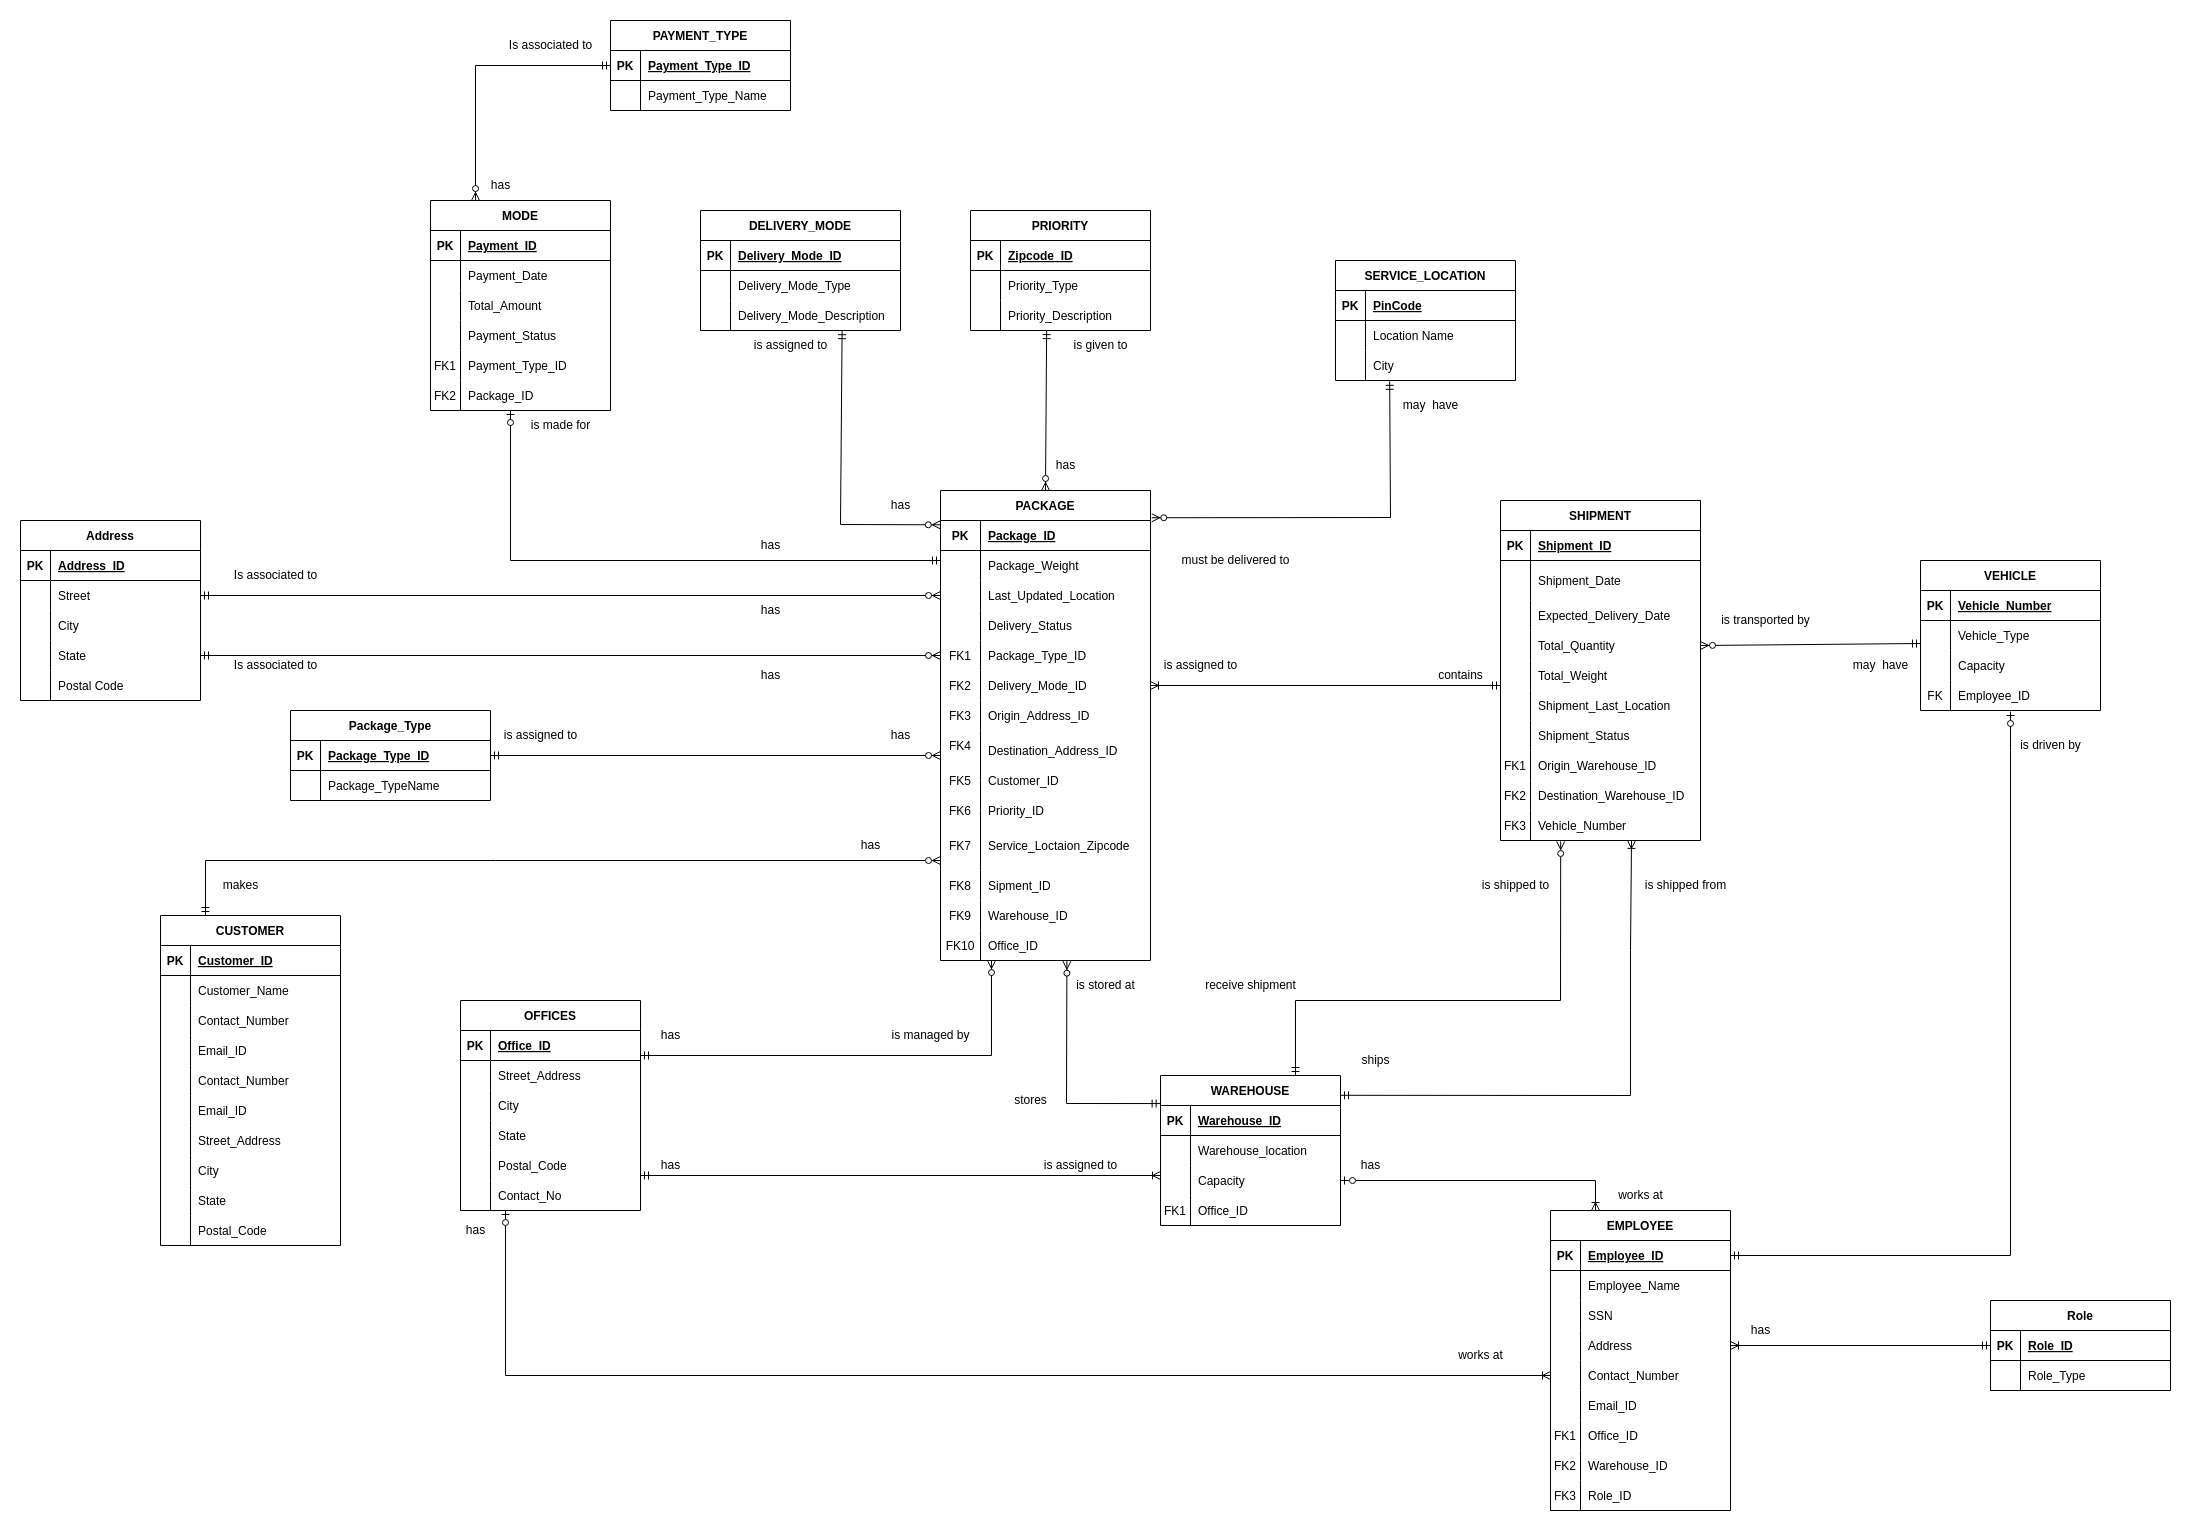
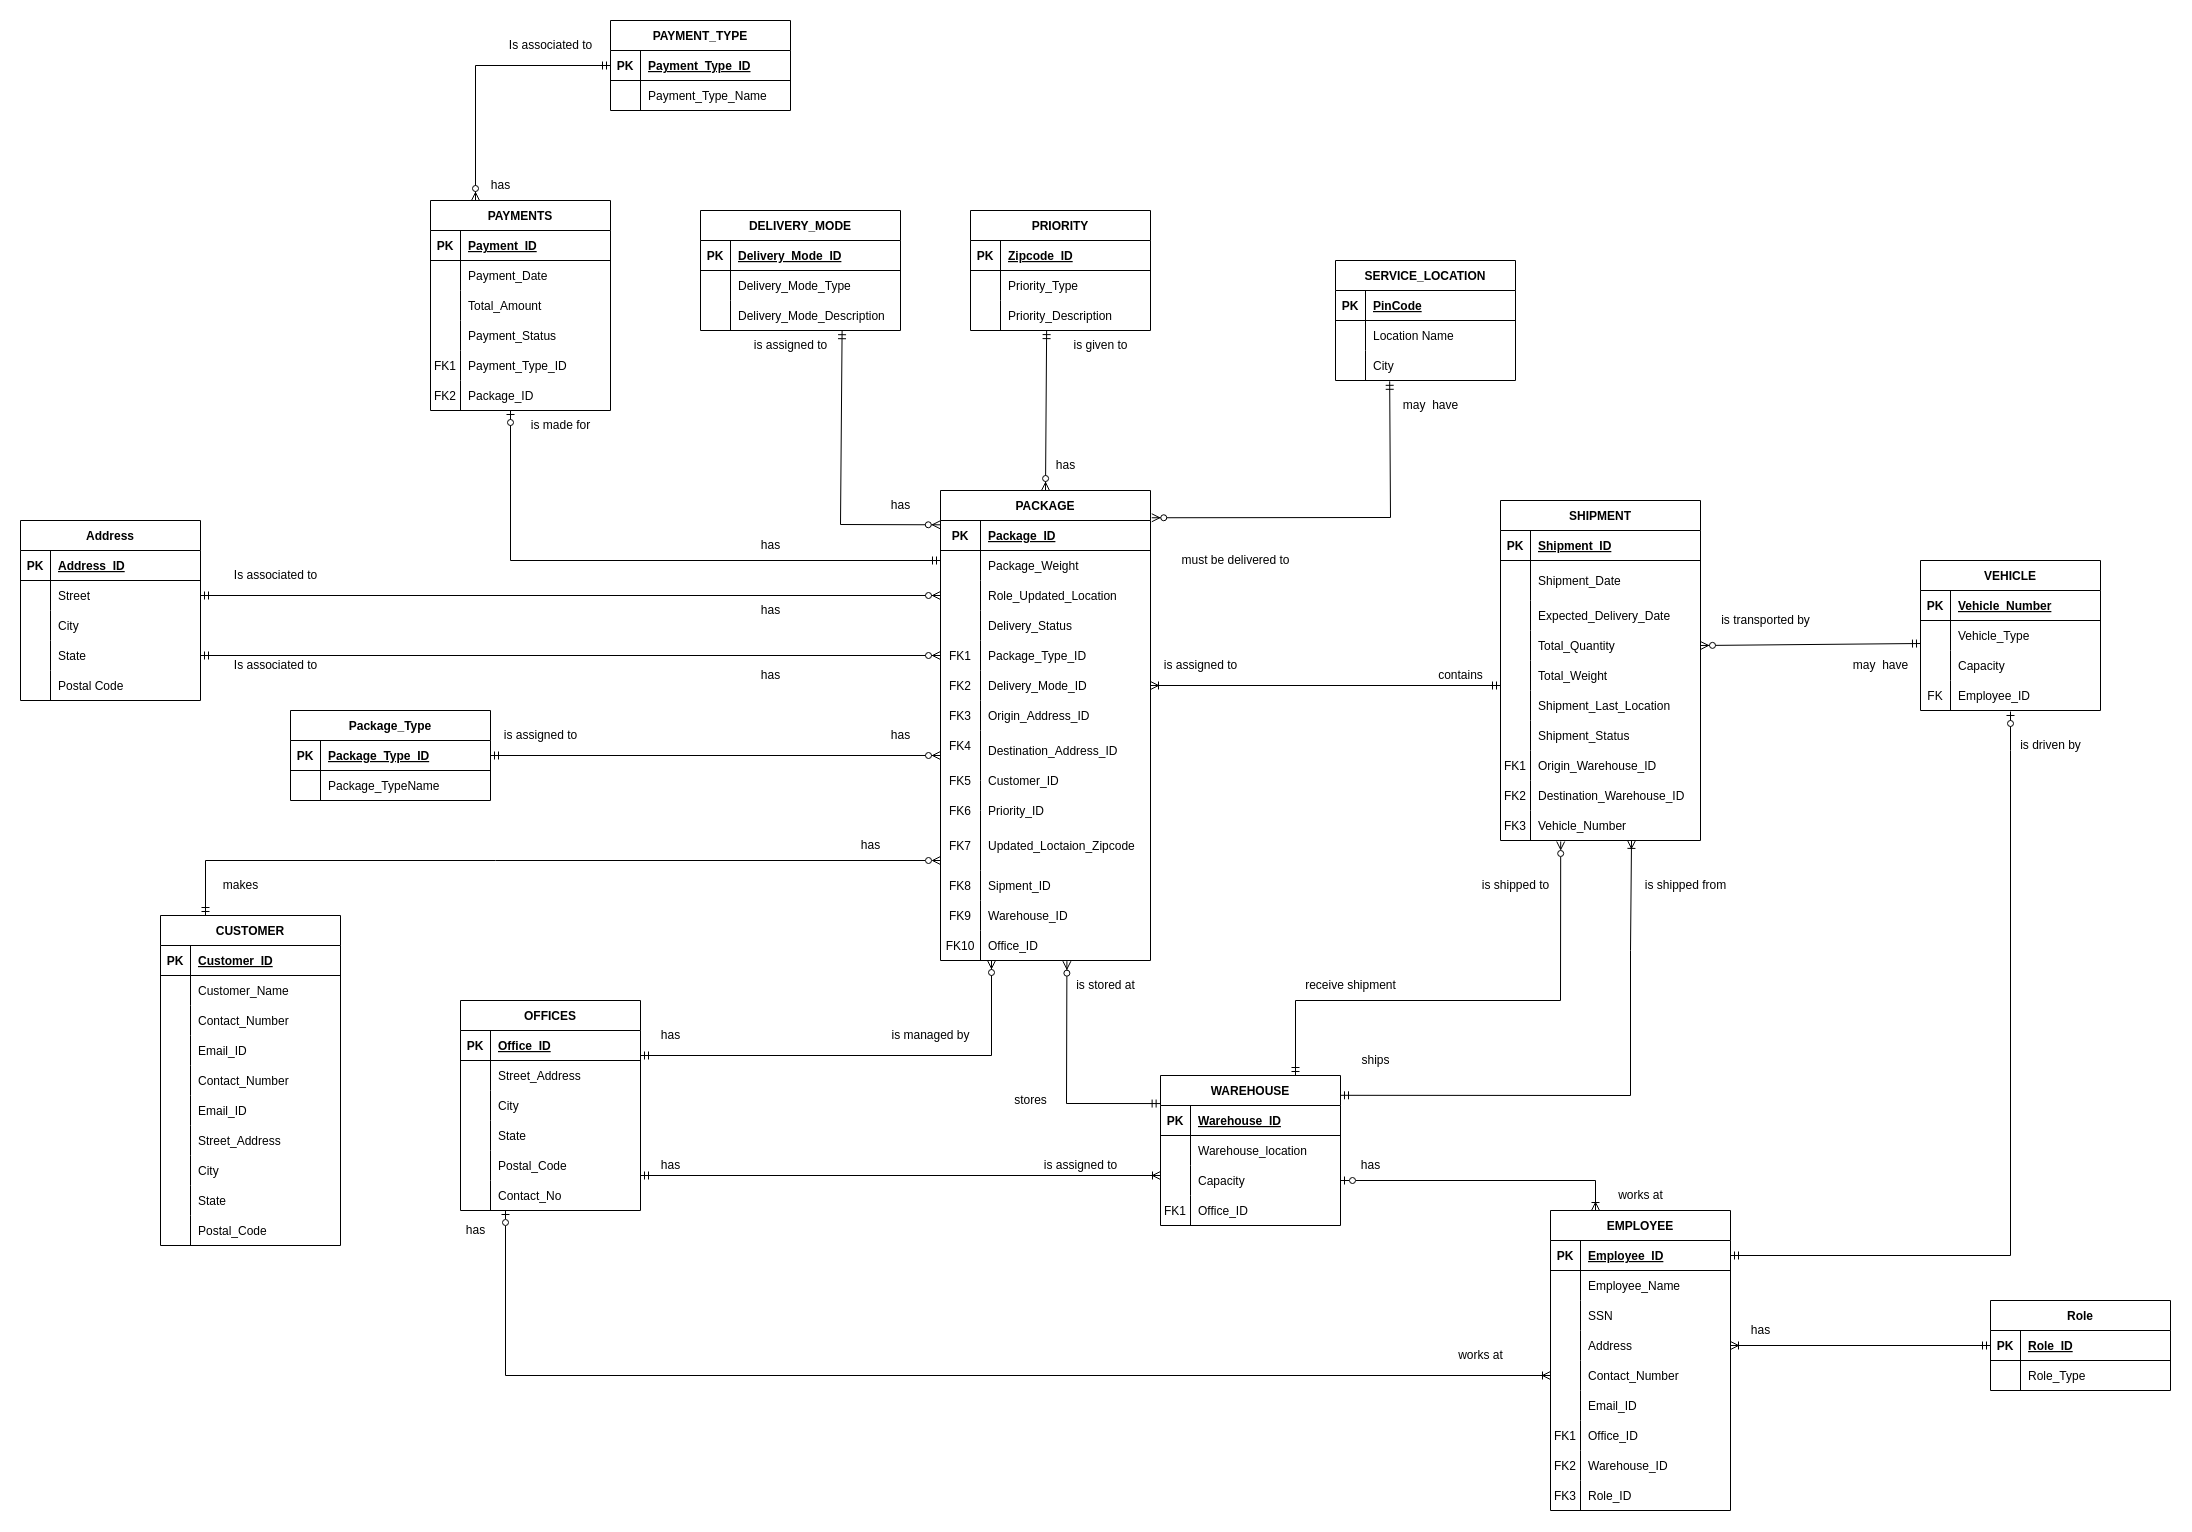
(520, 216) -> (520, 216)
(1057, 596) -> (1055, 596)
(1064, 846) -> (1066, 846)
(1251, 986) -> (1351, 986)
